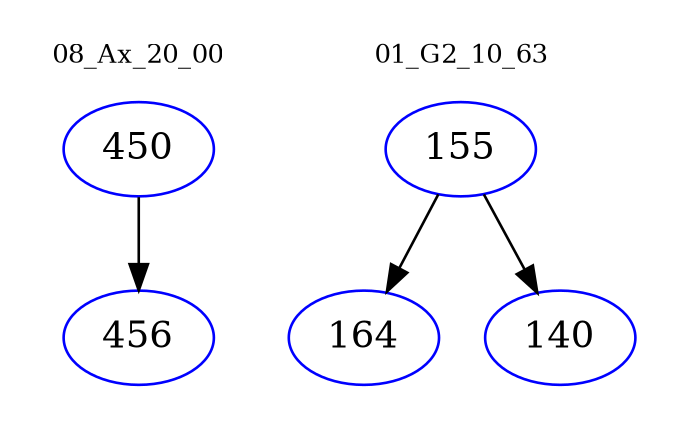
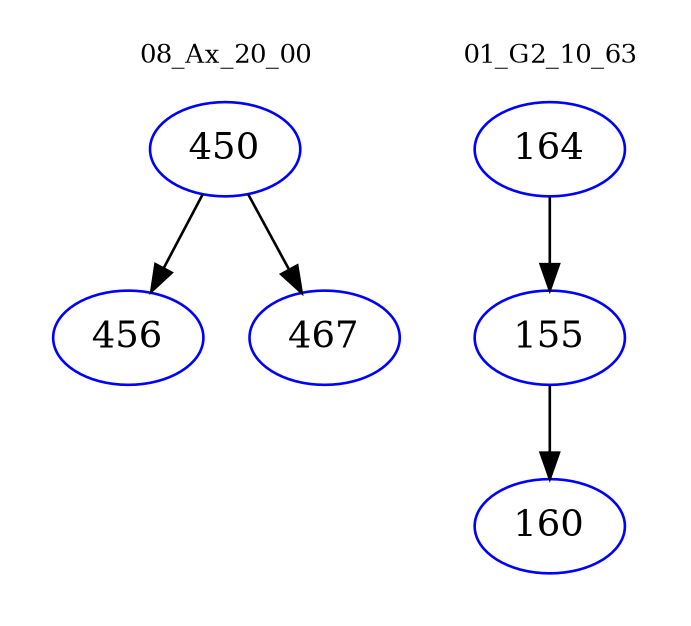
(419, 231) -> (550, 231)
none -> (325, 338)
(560, 338) -> (550, 526)
